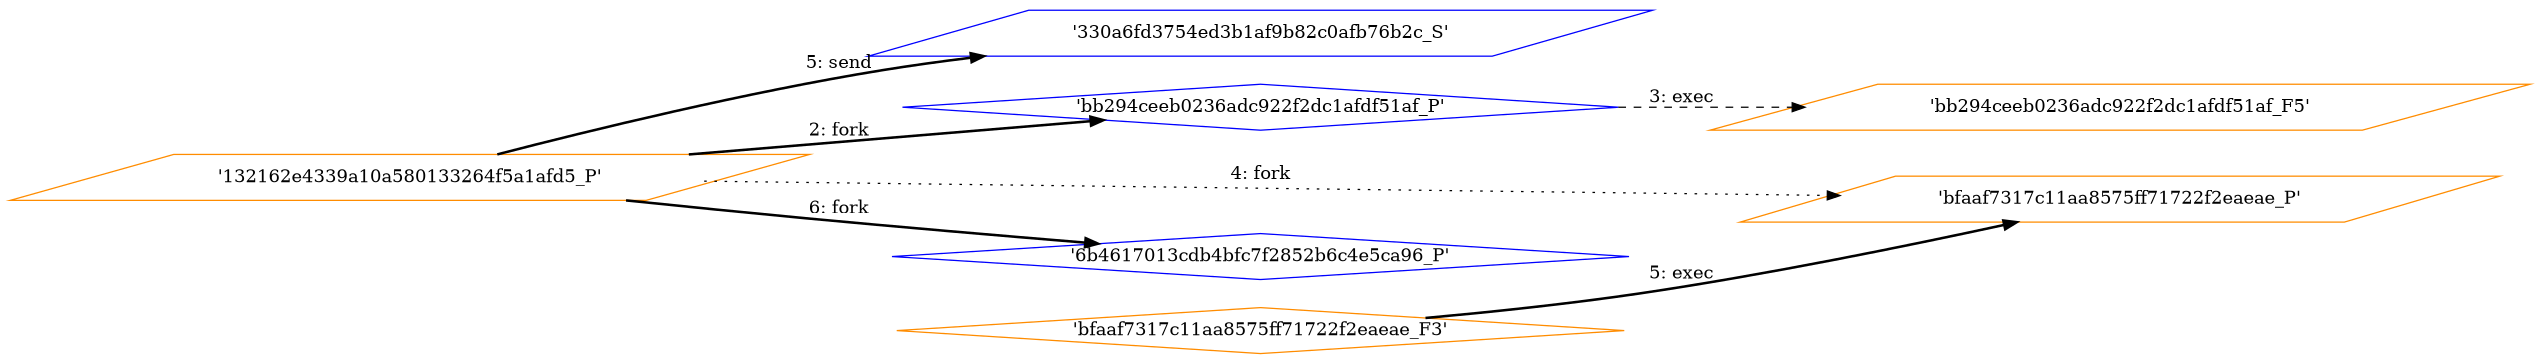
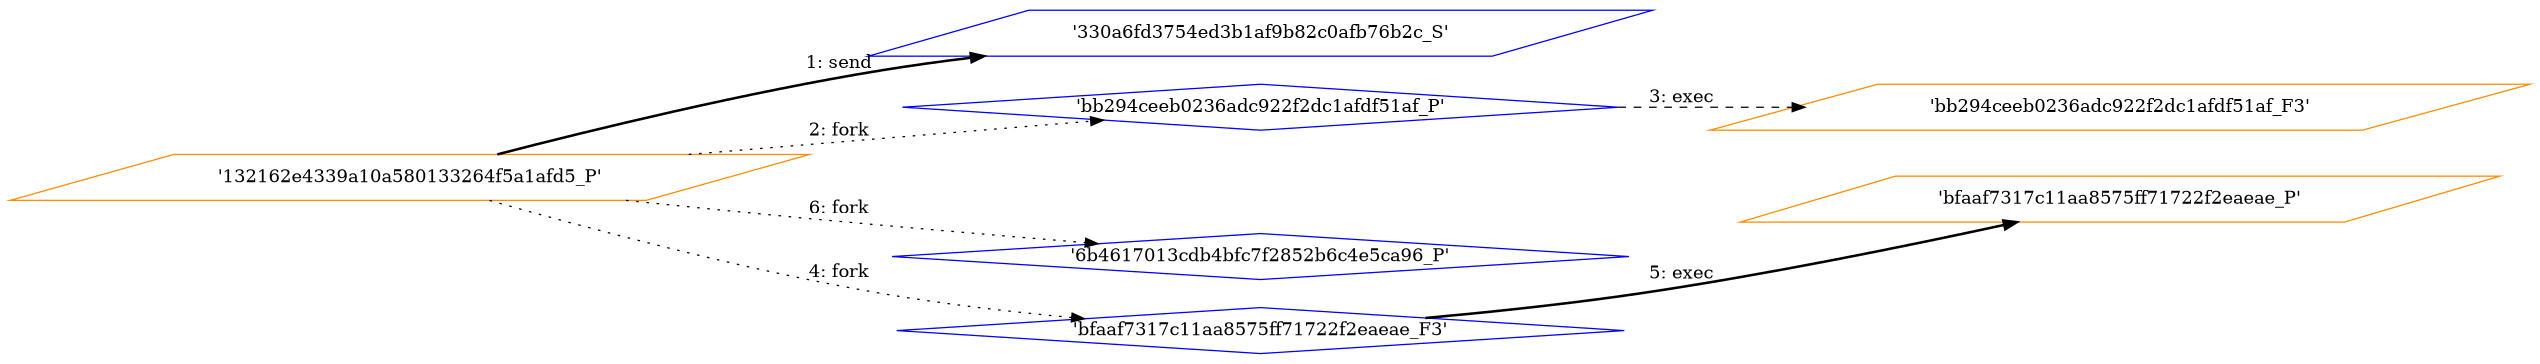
(839, 63) -> (839, 63)
(2120, 107) -> (2120, 107)
(890, 138) -> (890, 138)
(1266, 188) -> (778, 273)
(855, 223) -> (855, 223)
(1260, 331) -> (1260, 331)
